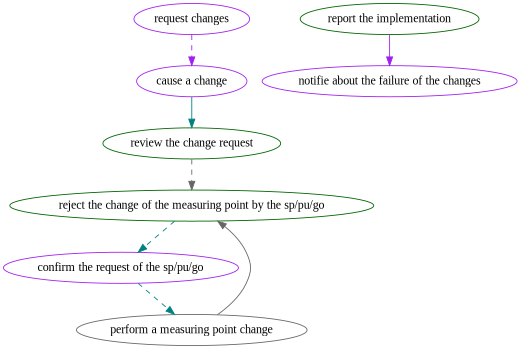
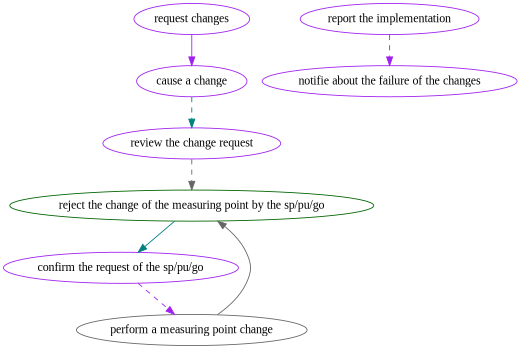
(390, 19) -> (390, 19)
(192, 46) -> (192, 46)
(390, 46) -> (390, 46)
(192, 108) -> (192, 108)
(192, 143) -> (192, 143)
(160, 234) -> (160, 234)
(153, 296) -> (153, 296)
